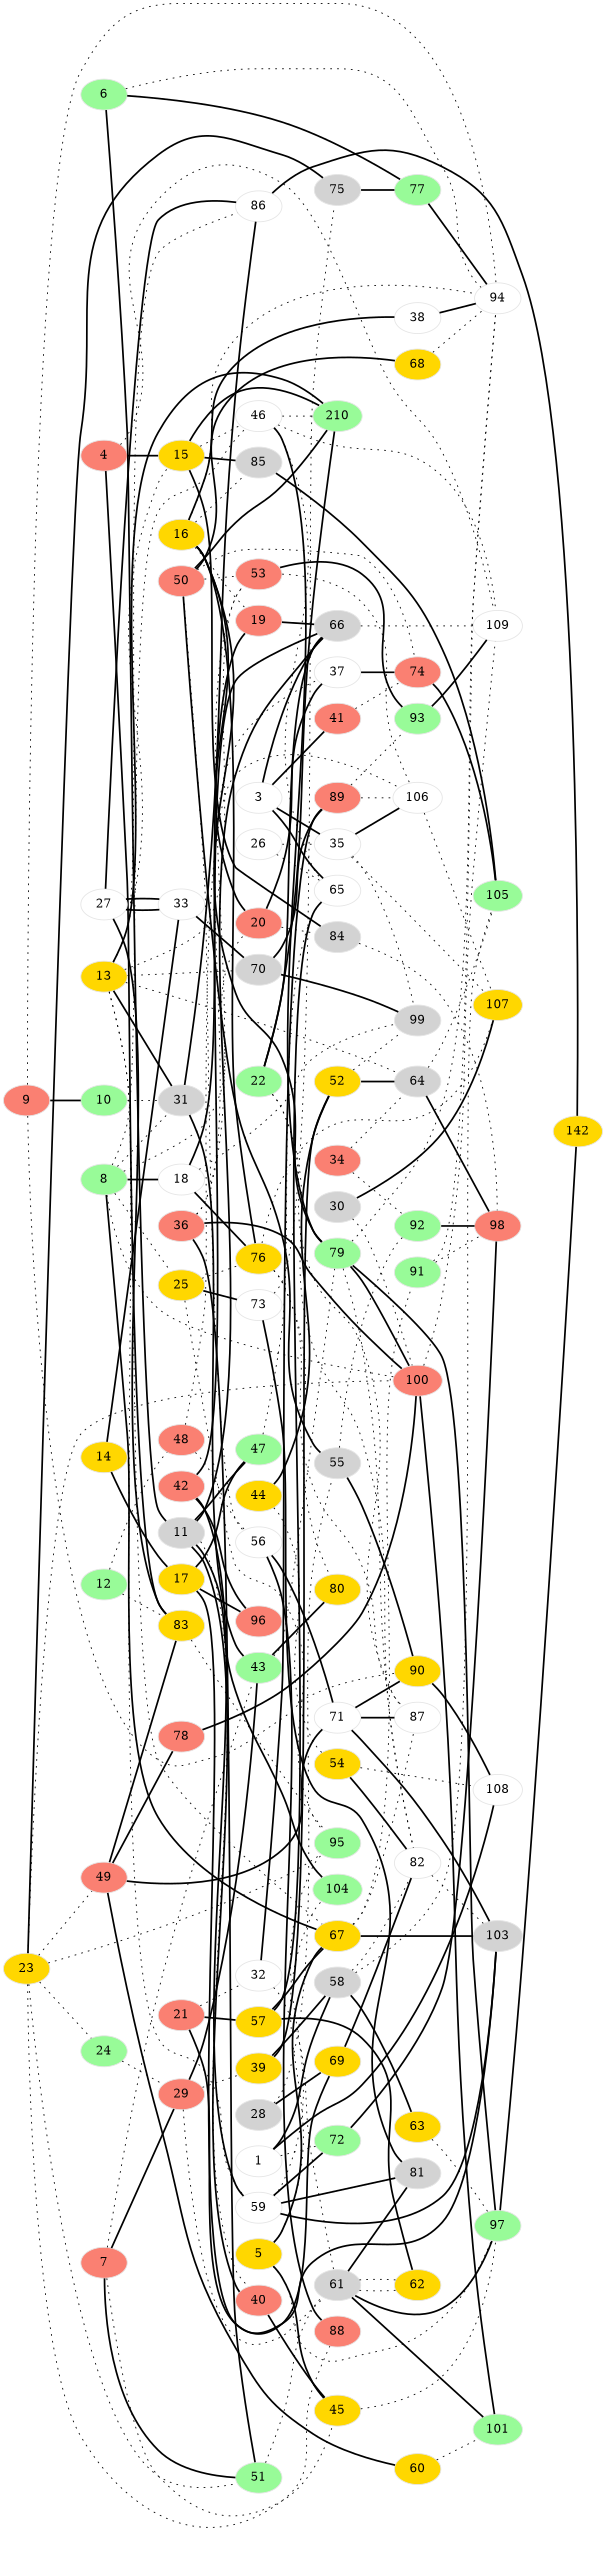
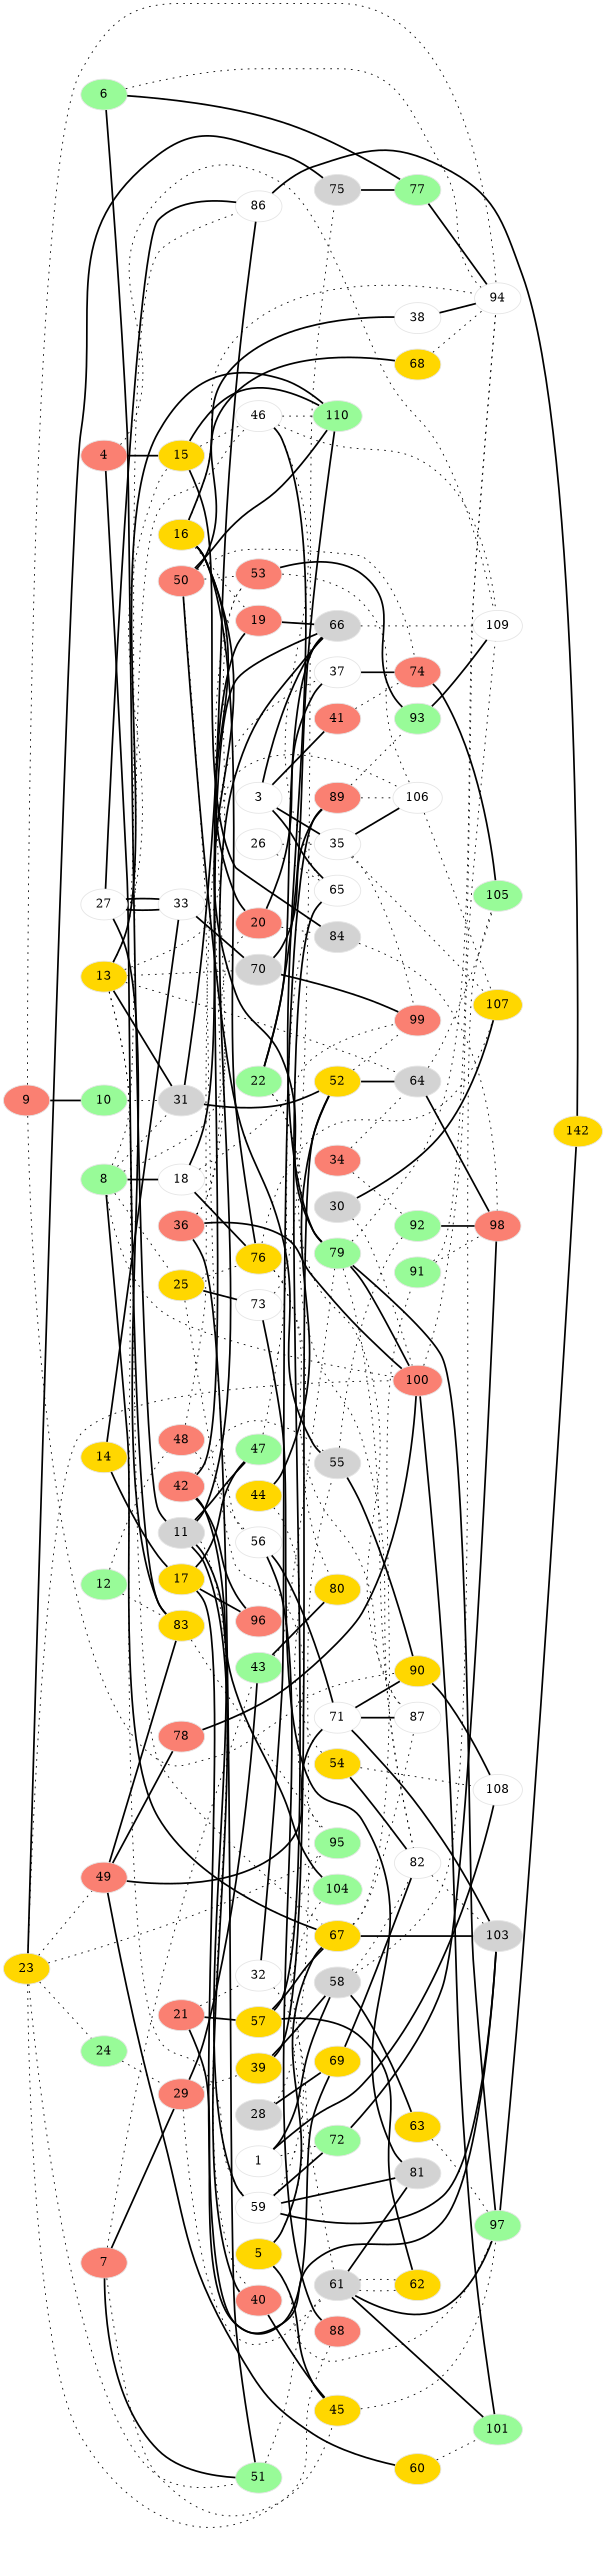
(338, 416) -> (338, 416)
(259, 463) -> none
(418, 1020) -> (418, 1020)
none -> (251, 1421)
(214, 1510) -> (263, 1107)
